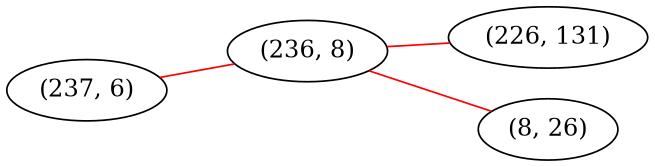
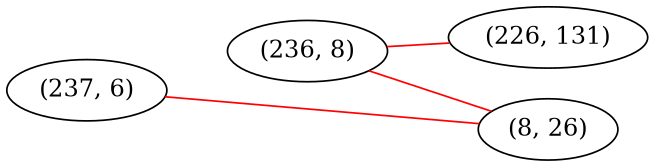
(197, 71) -> (322, 110)
